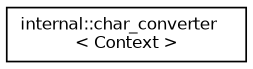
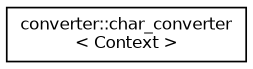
(126, 35) -> (126, 35)
